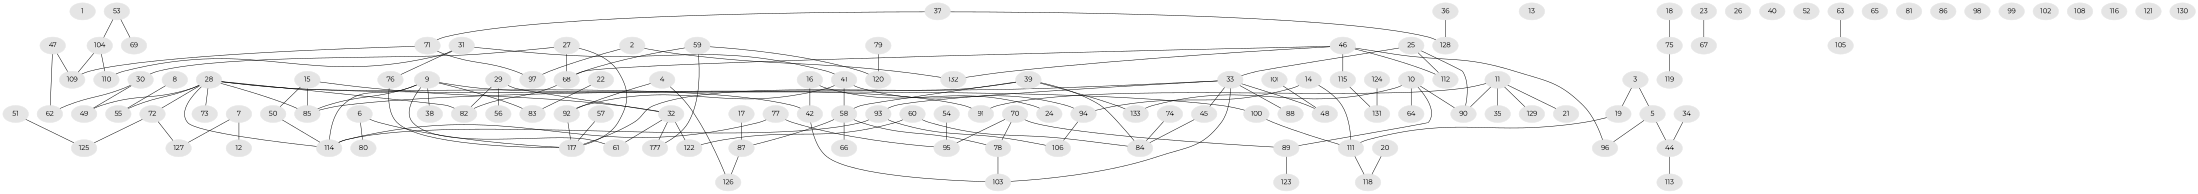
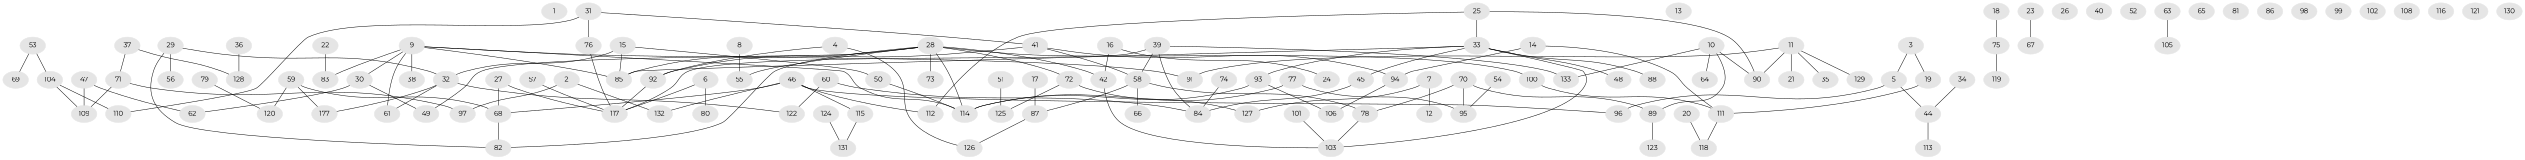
(352, 57) -> (382, 65)
(1307, 102) -> (1314, 131)
